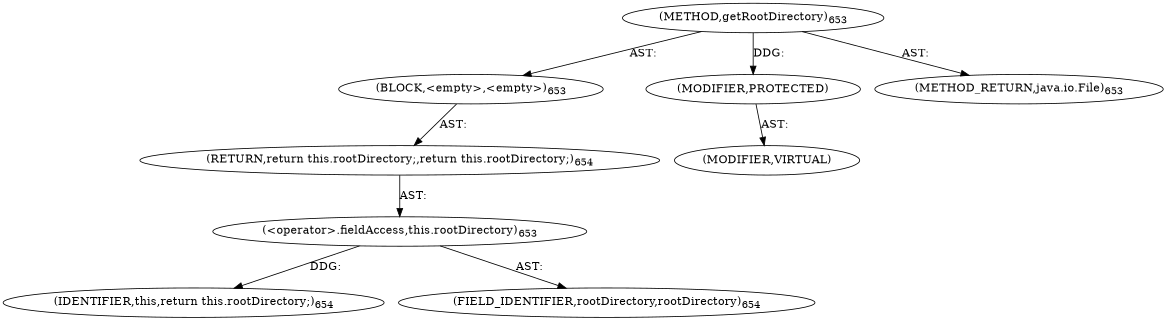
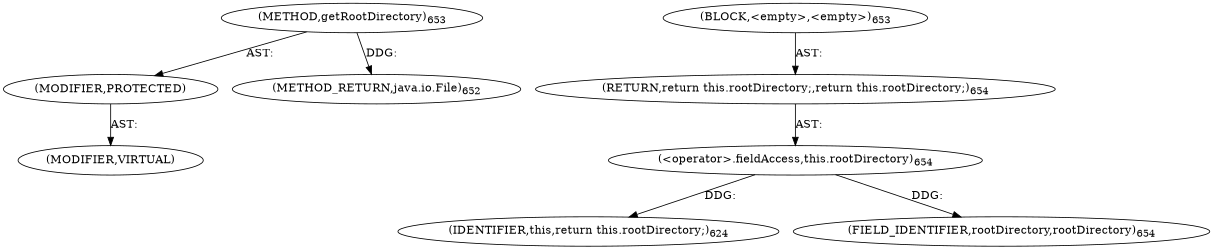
(616, 53) -> none
(771, 54) -> (262, 54)
(918, 54) -> (383, 54)
(1114, 88) -> (471, 88)
(528, 230) -> (923, 159)
(531, 267) -> (929, 196)
(324, 301) -> (719, 230)
